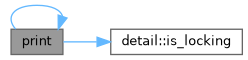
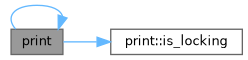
(177, 42) -> (177, 42)
